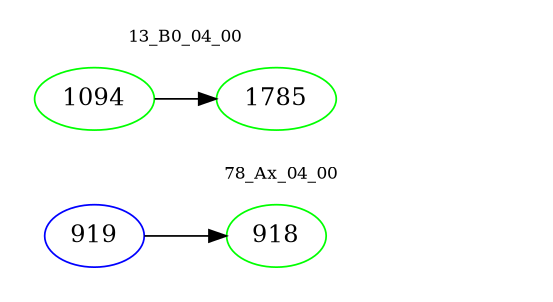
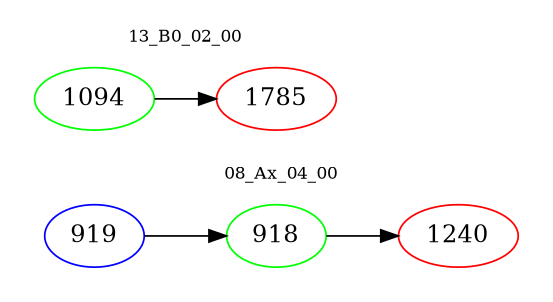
(185, 37) -> (185, 37)
(276, 99) -> (276, 99)
(281, 174) -> (281, 174)
none -> (458, 236)
